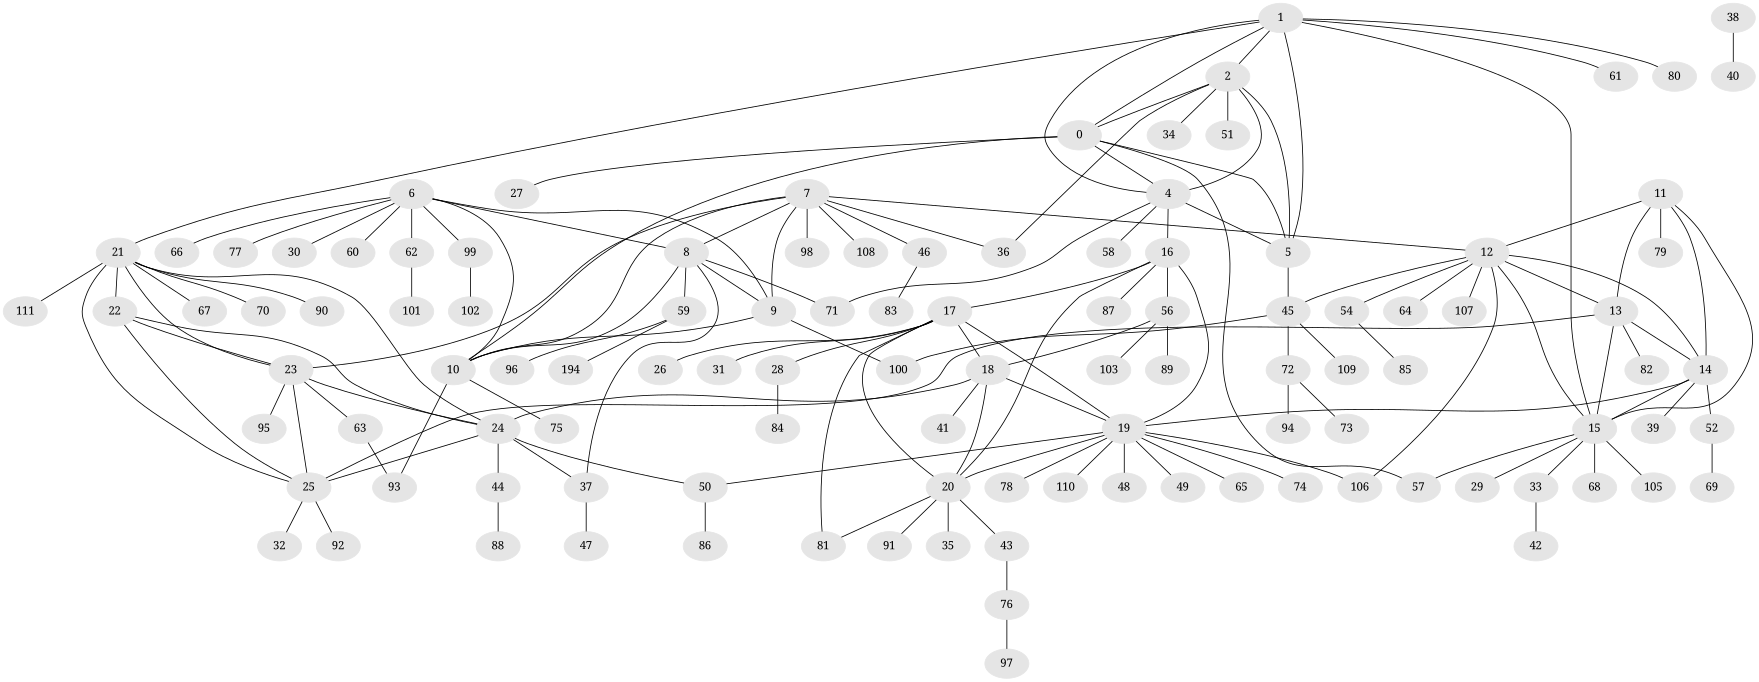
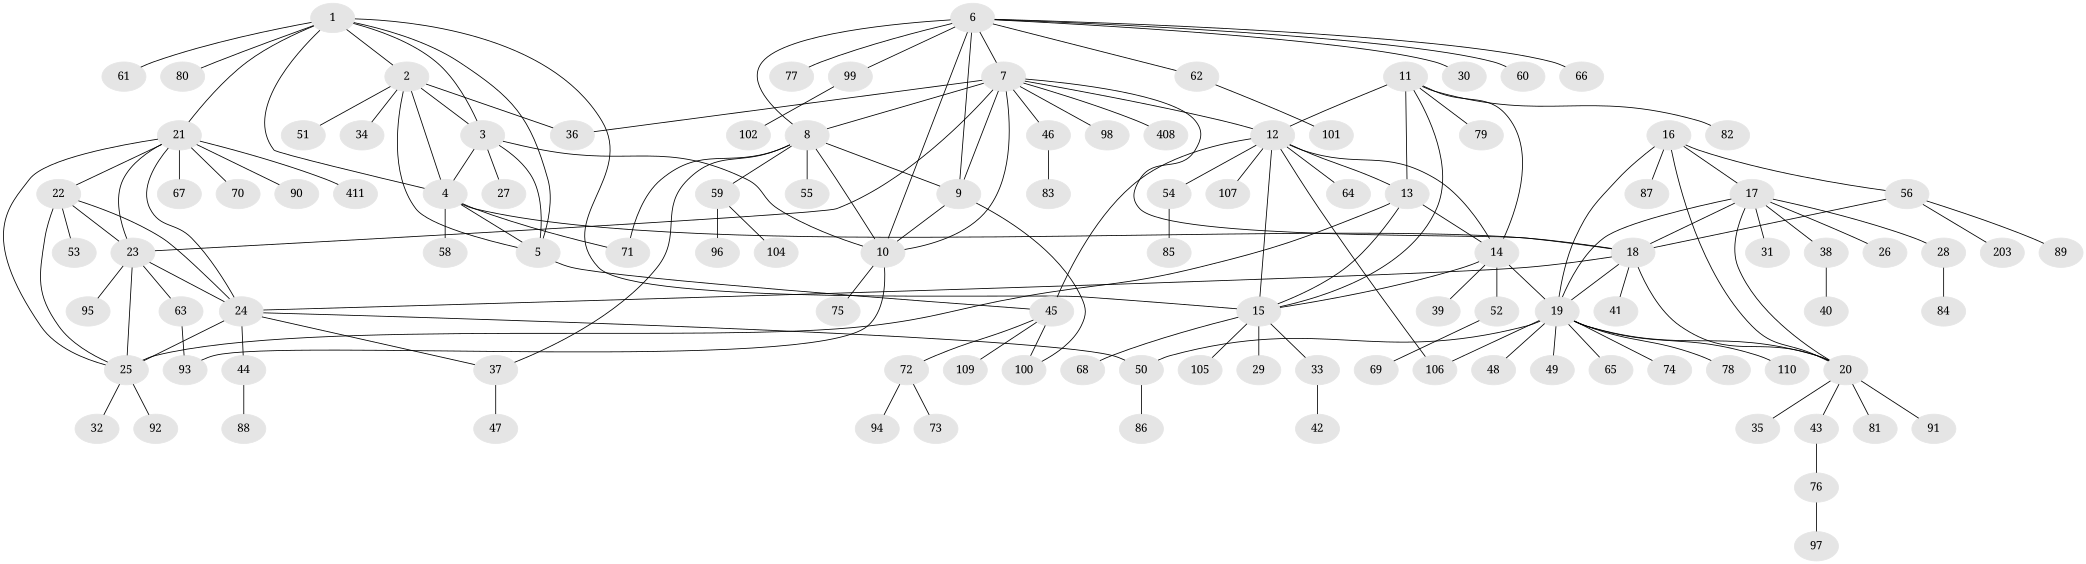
none -> (988, 47)
(1079, 135) -> (483, 135)
none -> (807, 194)
(1168, 220) -> (1007, 237)
none -> (1222, 227)
none -> (74, 253)
(866, 253) -> (1166, 135)
(25, 311) -> (355, 194)
(1631, 341) -> (1567, 106)
(571, 370) -> (776, 253)
(1109, 370) -> (2002, 253)
(838, 395) -> (1790, 224)
(1419, 488) -> none
